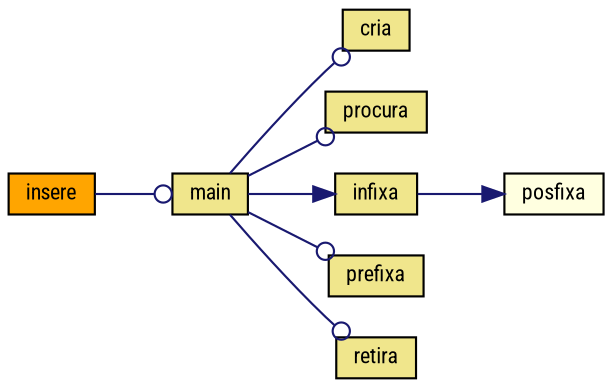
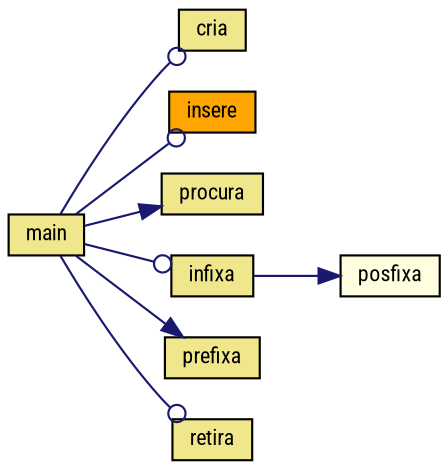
(283, 158) -> (112, 219)
(125, 194) -> (122, 179)
(281, 194) -> (119, 253)
(283, 230) -> (121, 290)
